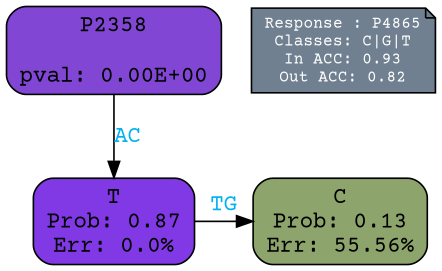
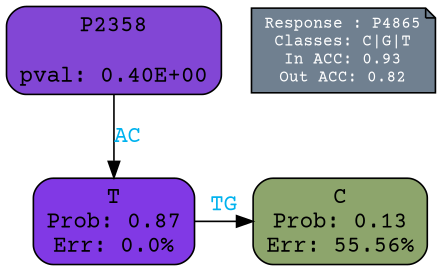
(114, 50) -> (114, 50)
